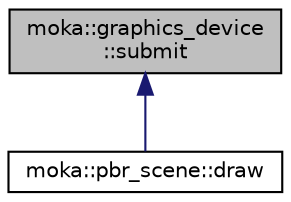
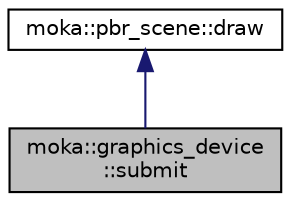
(145, 123) -> (145, 100)
